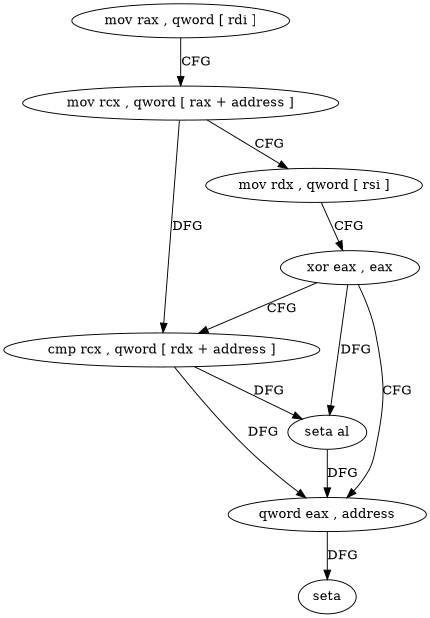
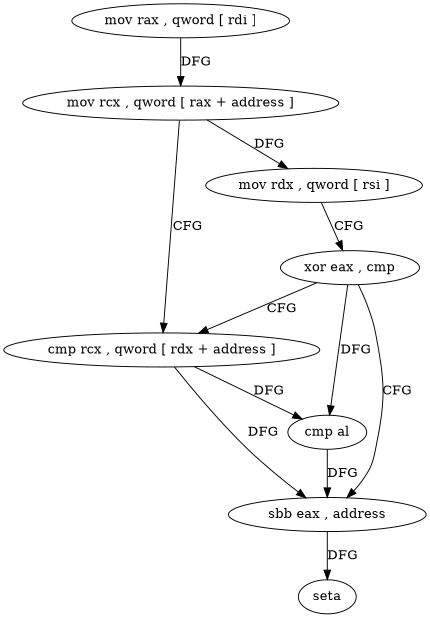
(196, 62) -> (196, 62)
(270, 144) -> (270, 144)
(188, 227) -> (188, 227)
(350, 268) -> (350, 268)
(327, 432) -> (327, 432)
(327, 515) -> (327, 515)
